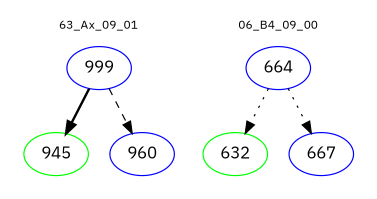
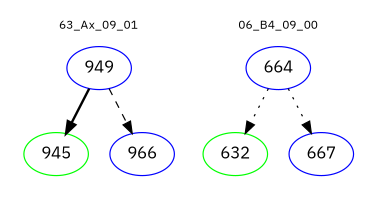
(99, 68) -> (99, 68)
(142, 154) -> (142, 154)
